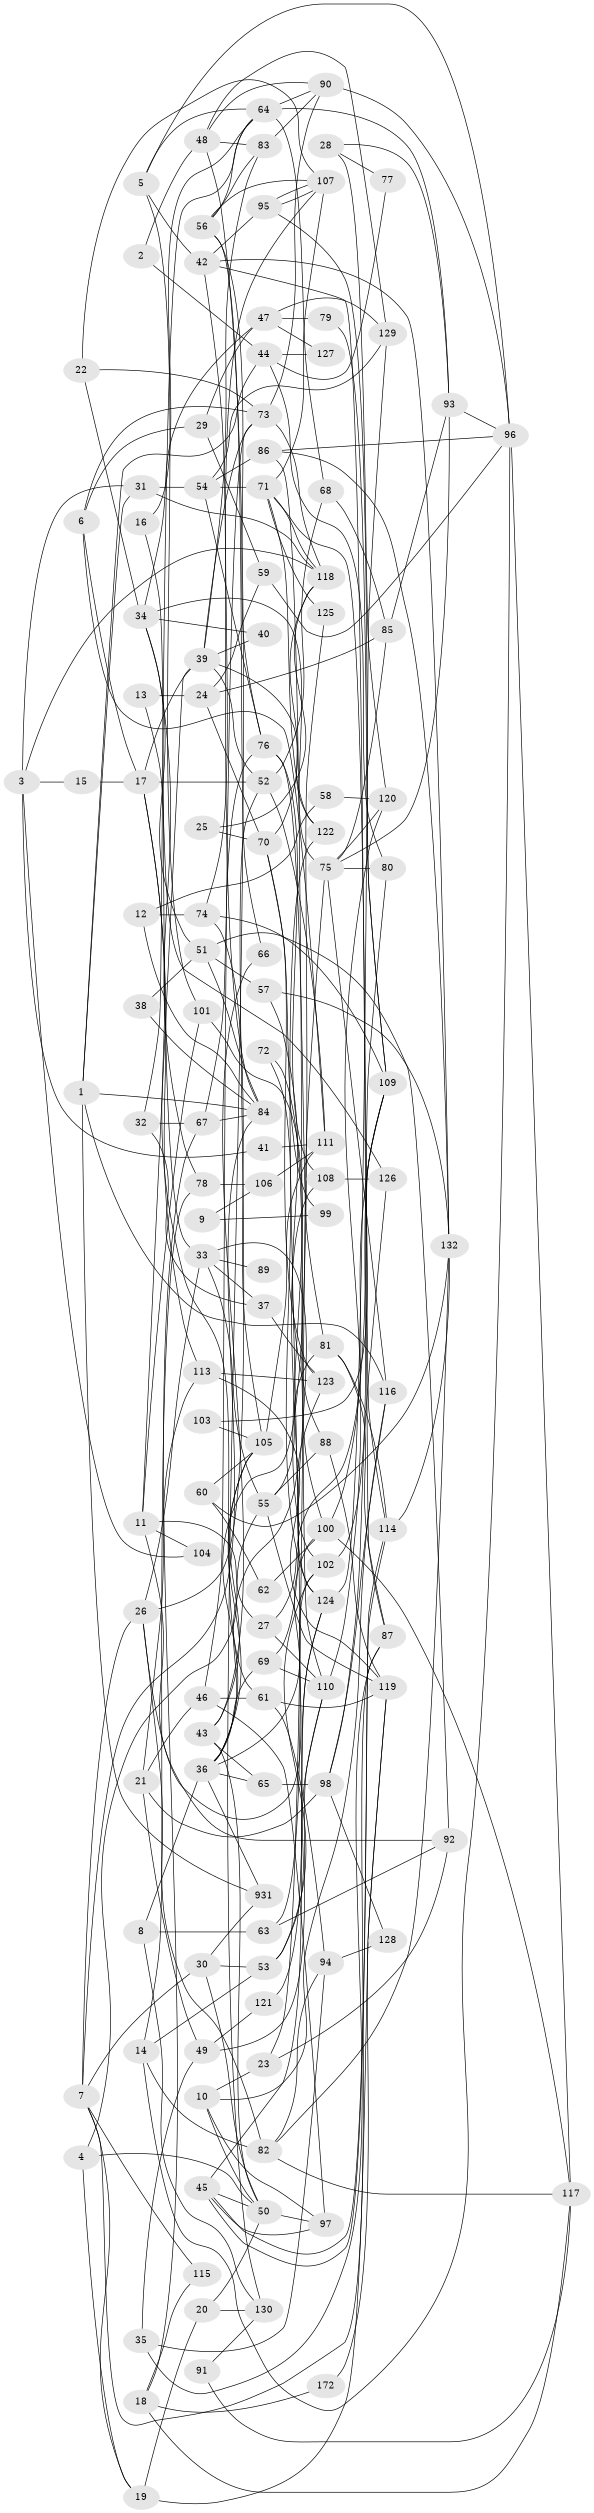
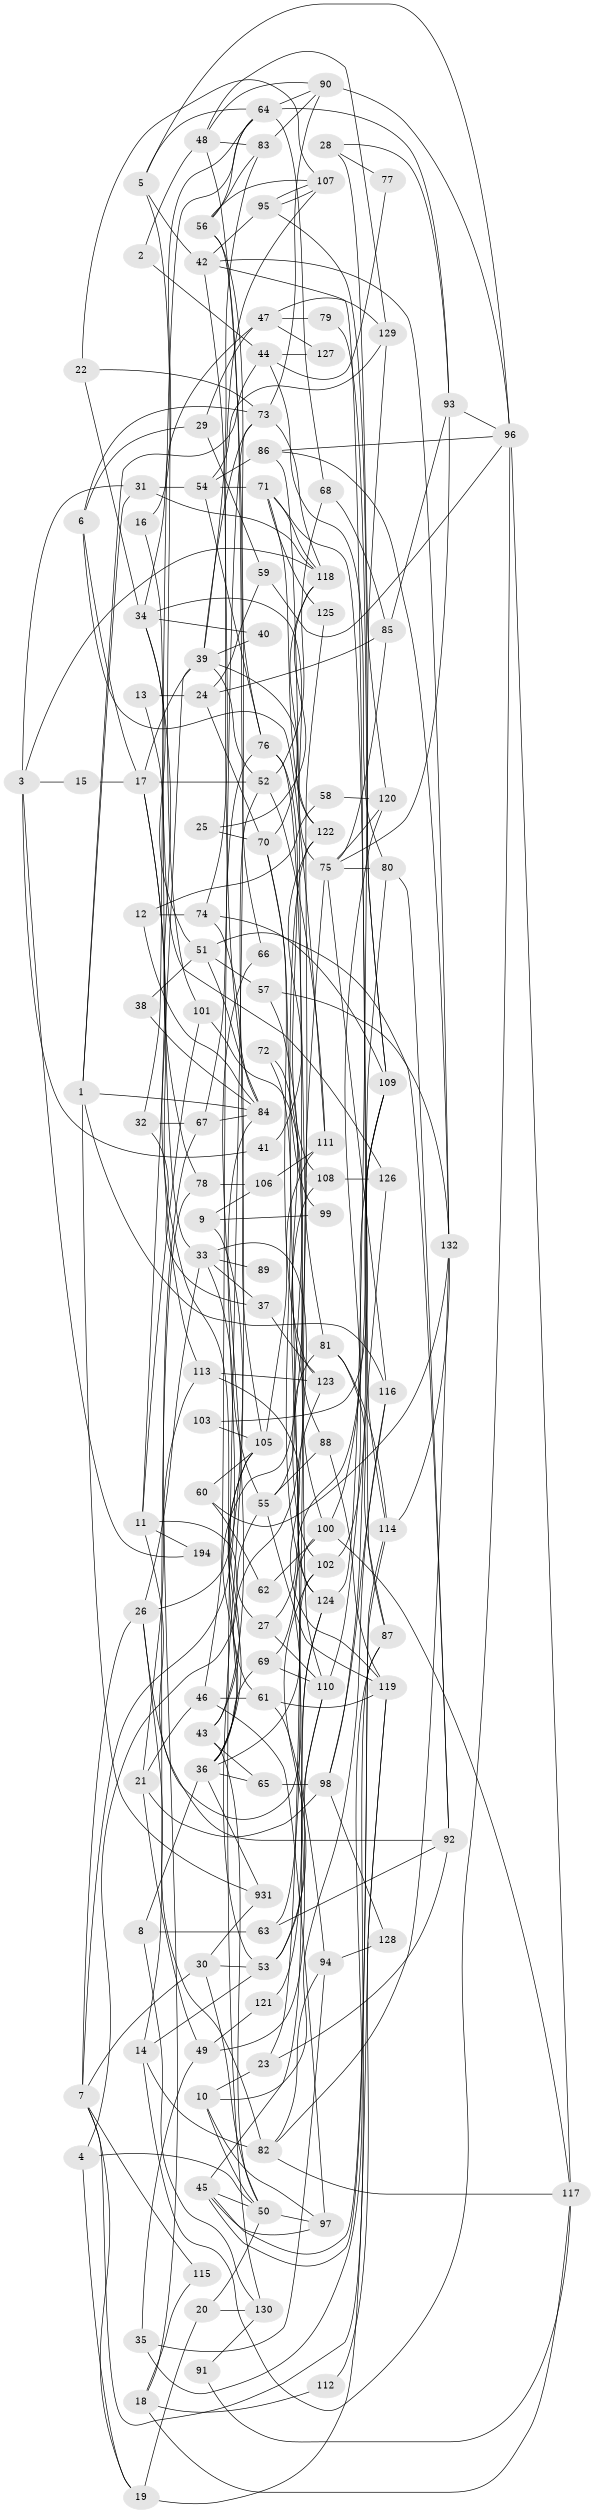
(304, 382) -> none
(294, 1146) -> (288, 929)
none -> (424, 1185)
(202, 1554) -> (202, 1554)
none -> (233, 1594)
(326, 2386) -> (326, 2386)
